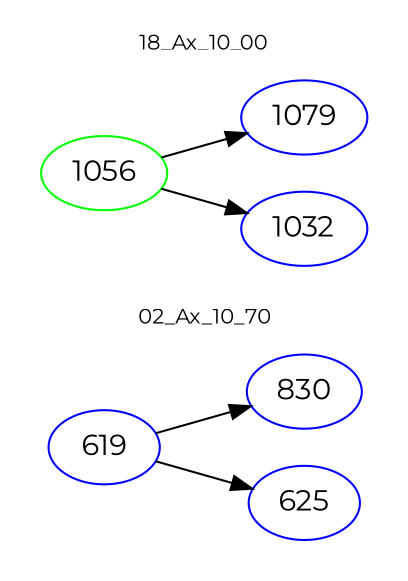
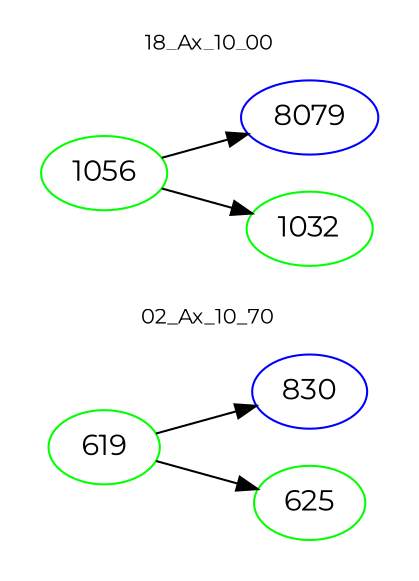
(304, 117) -> (310, 117)
(304, 229) -> (310, 229)
(104, 447) -> (104, 447)
(304, 503) -> (310, 503)
